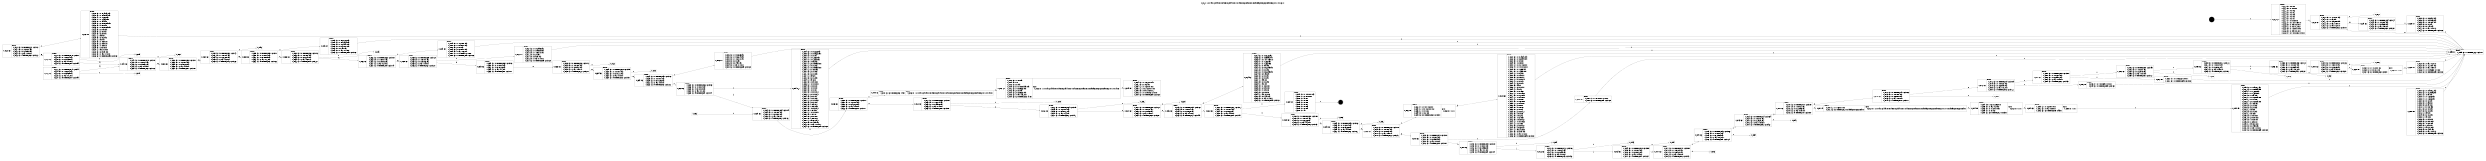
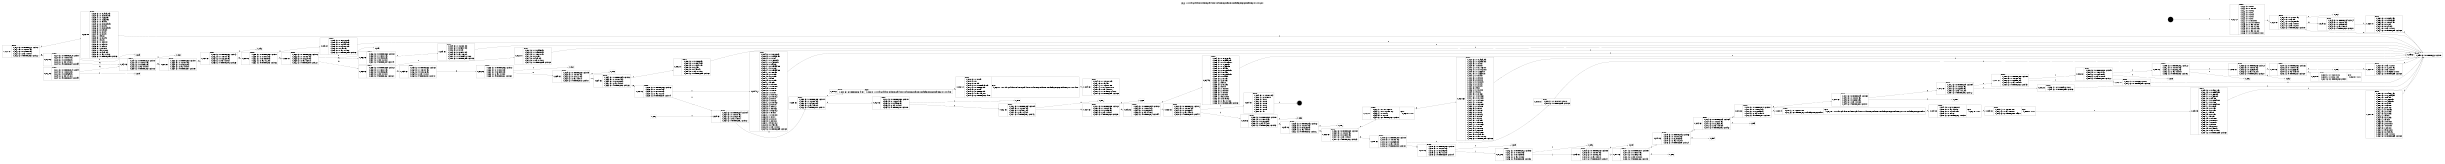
(397, 62) -> (338, 65)
(2404, 69) -> (2352, 69)
